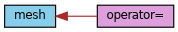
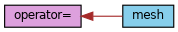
(82, 16) -> (108, 16)
